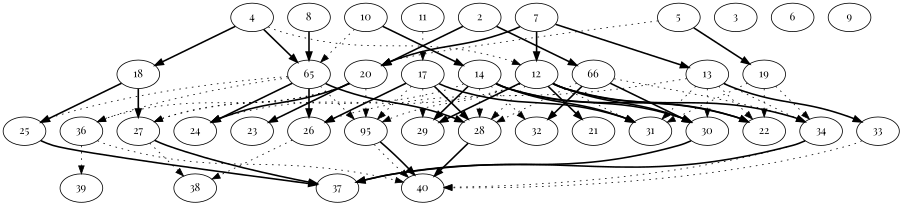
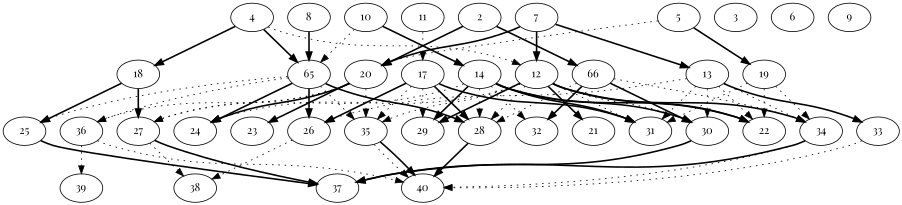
(618, 102) -> (618, 102)
(366, 131) -> (366, 131)
